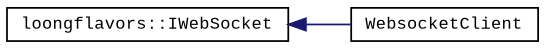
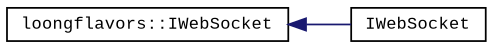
(445, 24) -> (418, 24)
